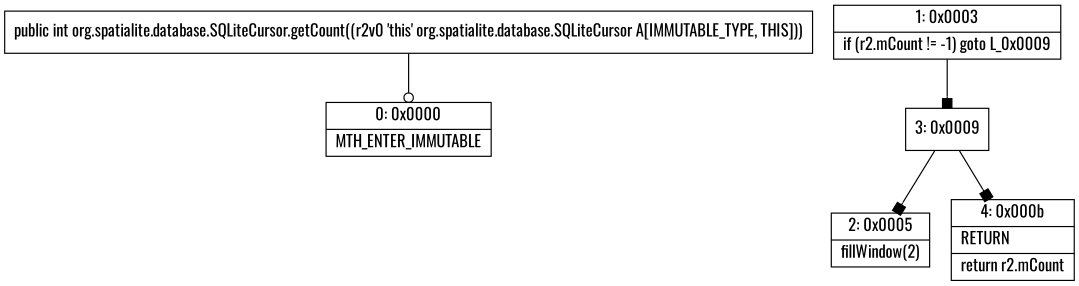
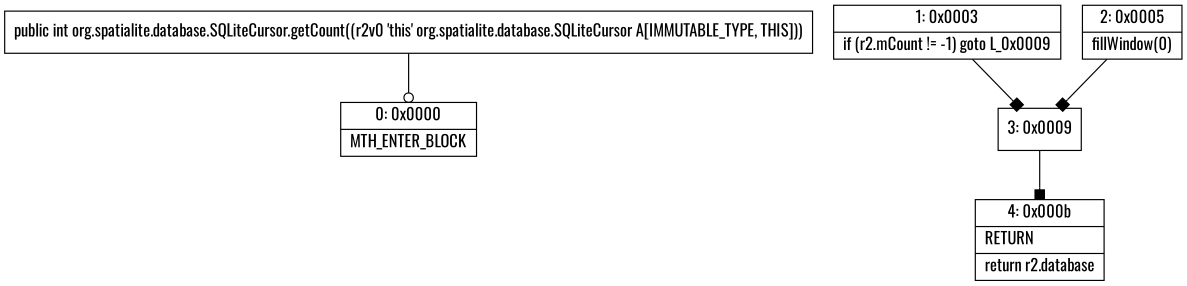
(409, 142) -> (409, 142)
(919, 177) -> (1087, 79)
(880, 253) -> (1132, 45)
(1013, 266) -> (1040, 266)
